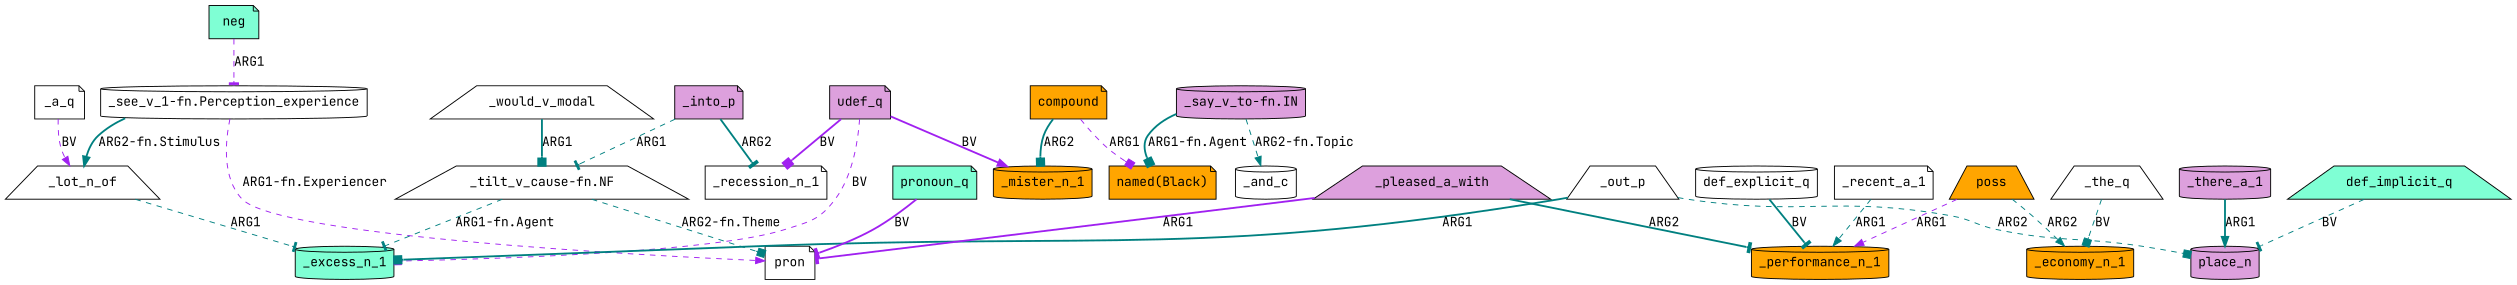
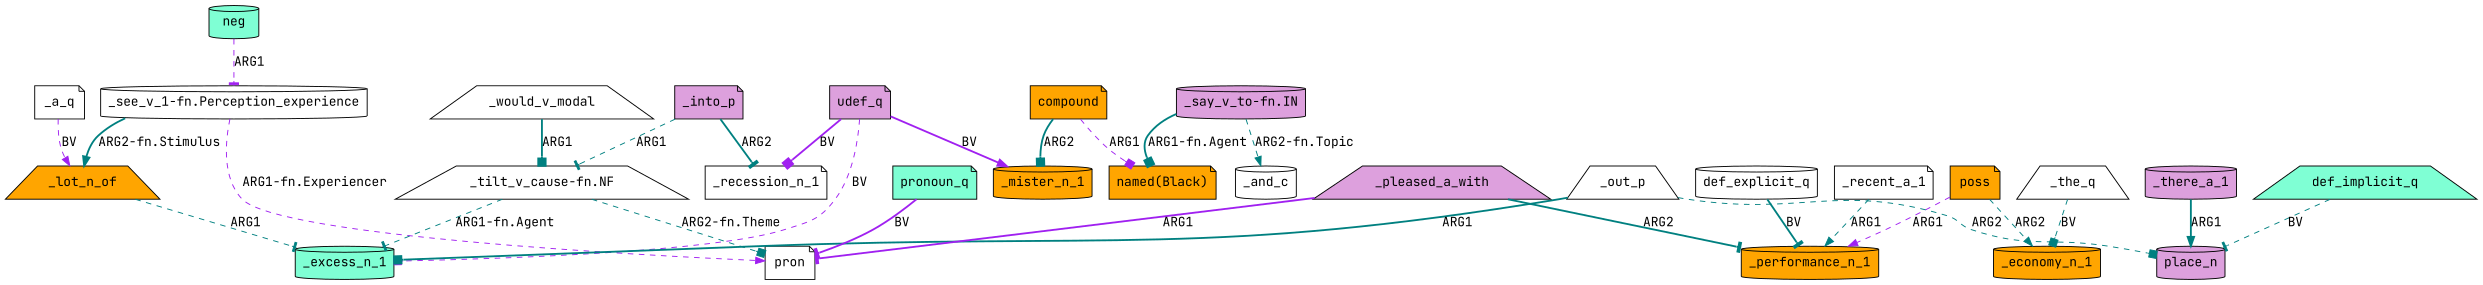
(234, 22) -> (234, 22)
(83, 183) -> (83, 183)
(1992, 183) -> (1975, 183)
